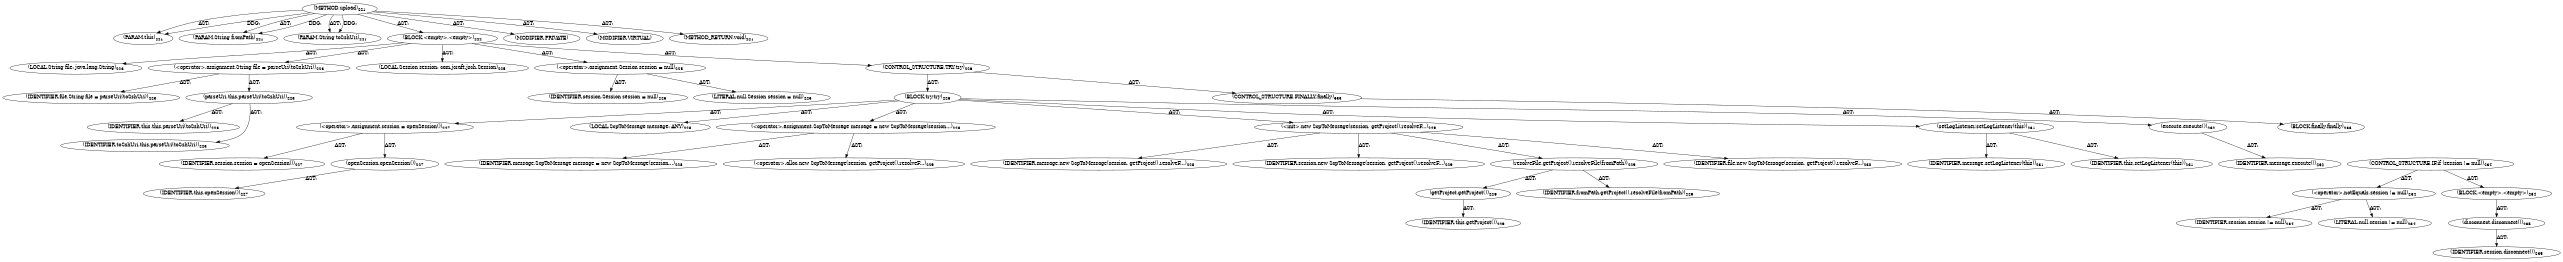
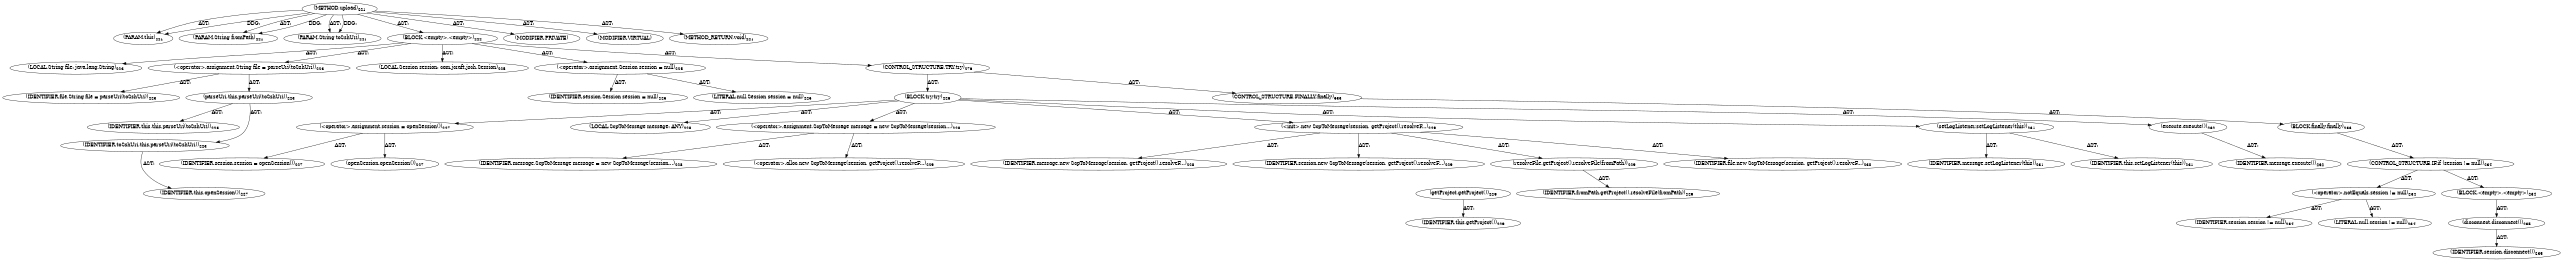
(969, 68) -> (969, 68)
none -> (2374, 145)
(297, 178) -> (147, 175)
(1520, 179) -> none
